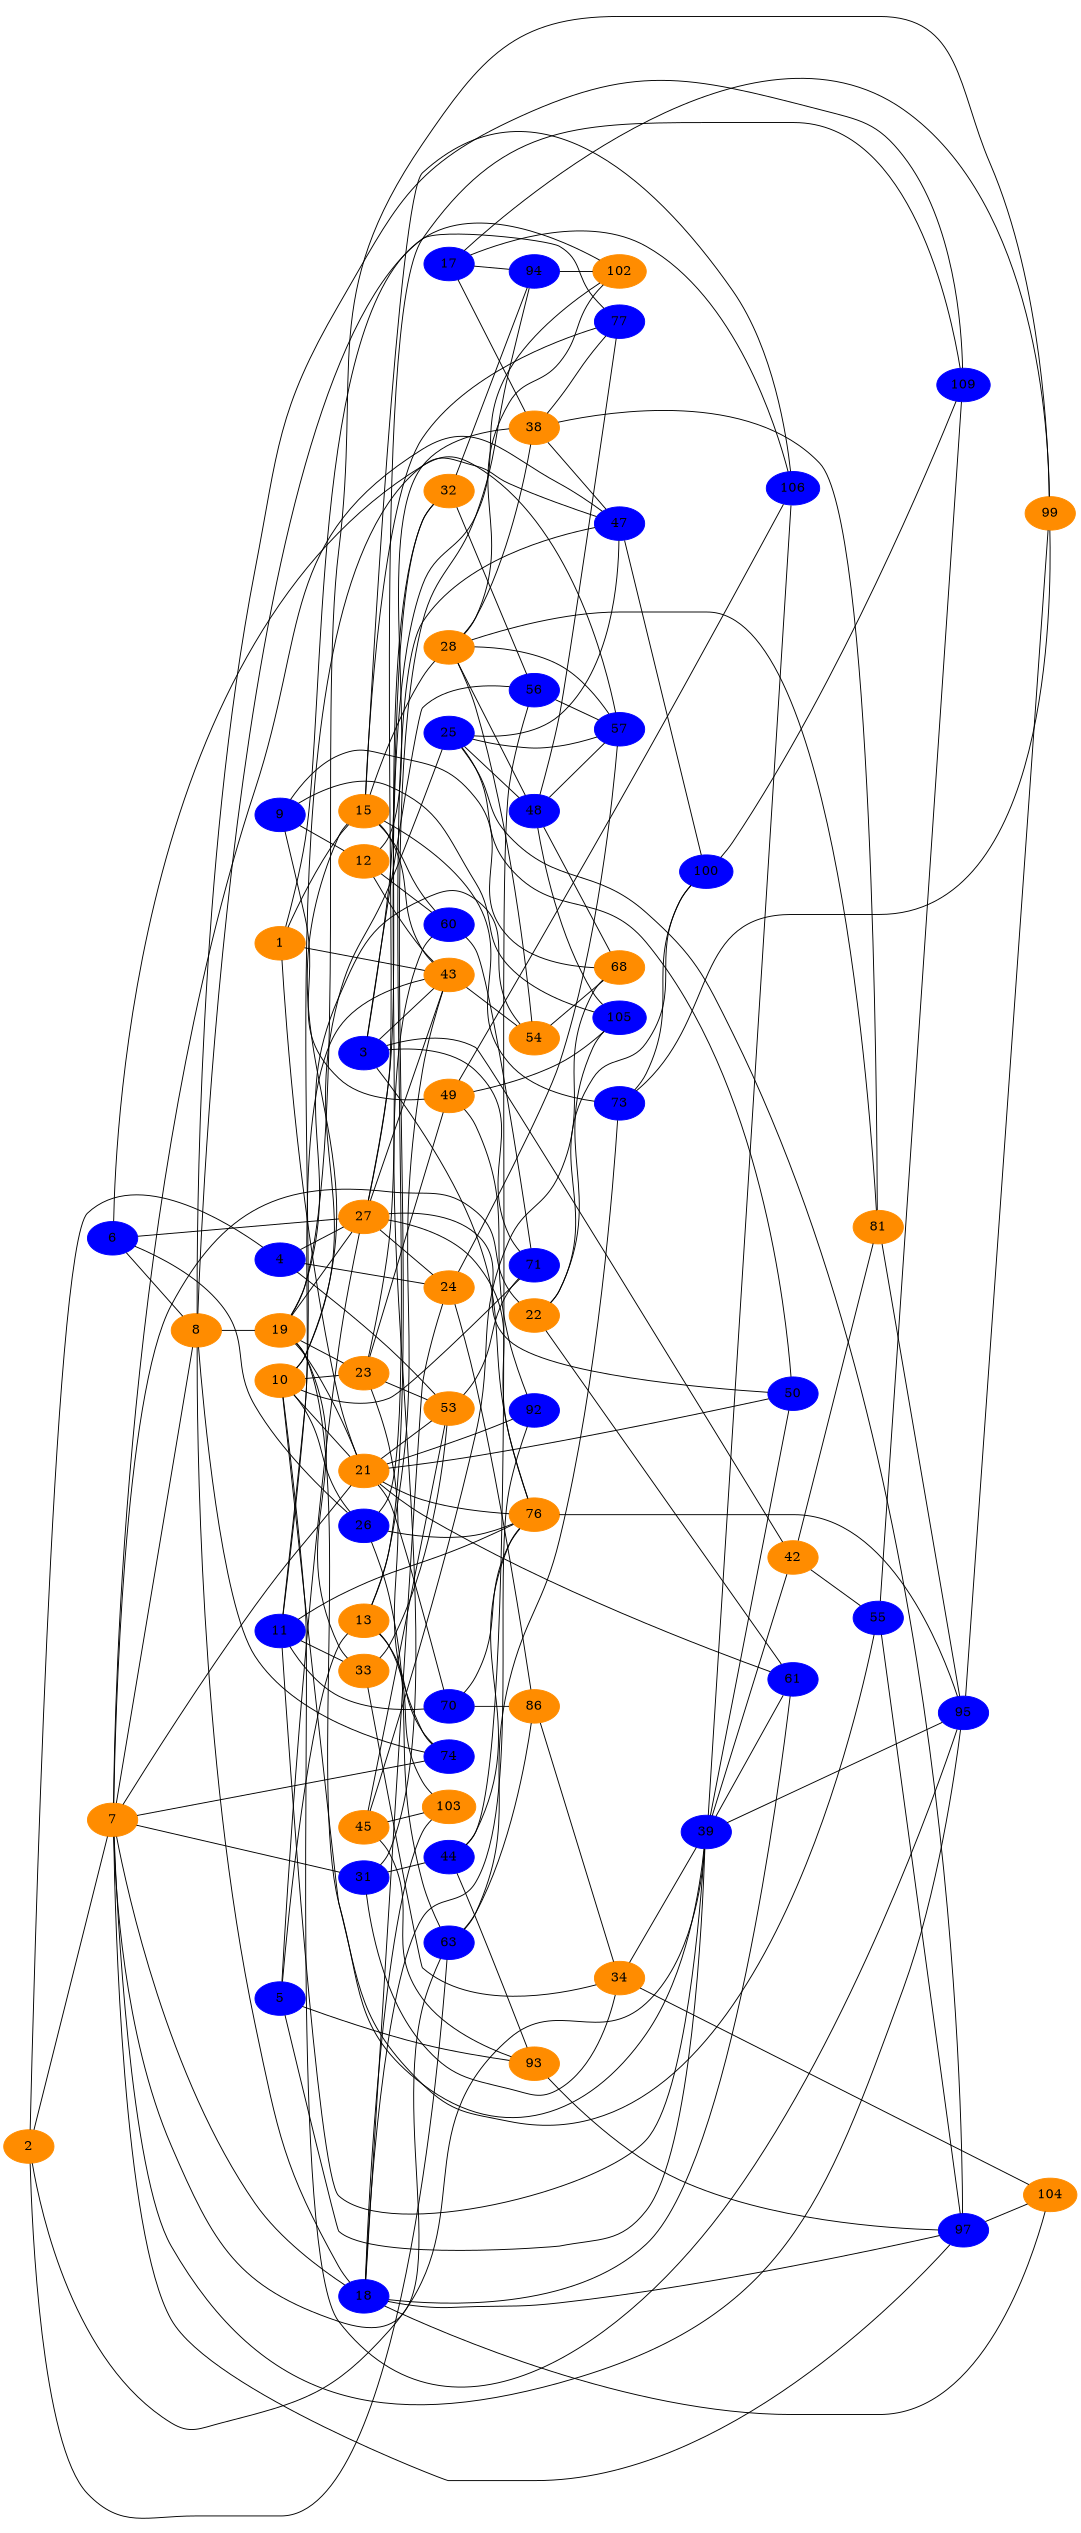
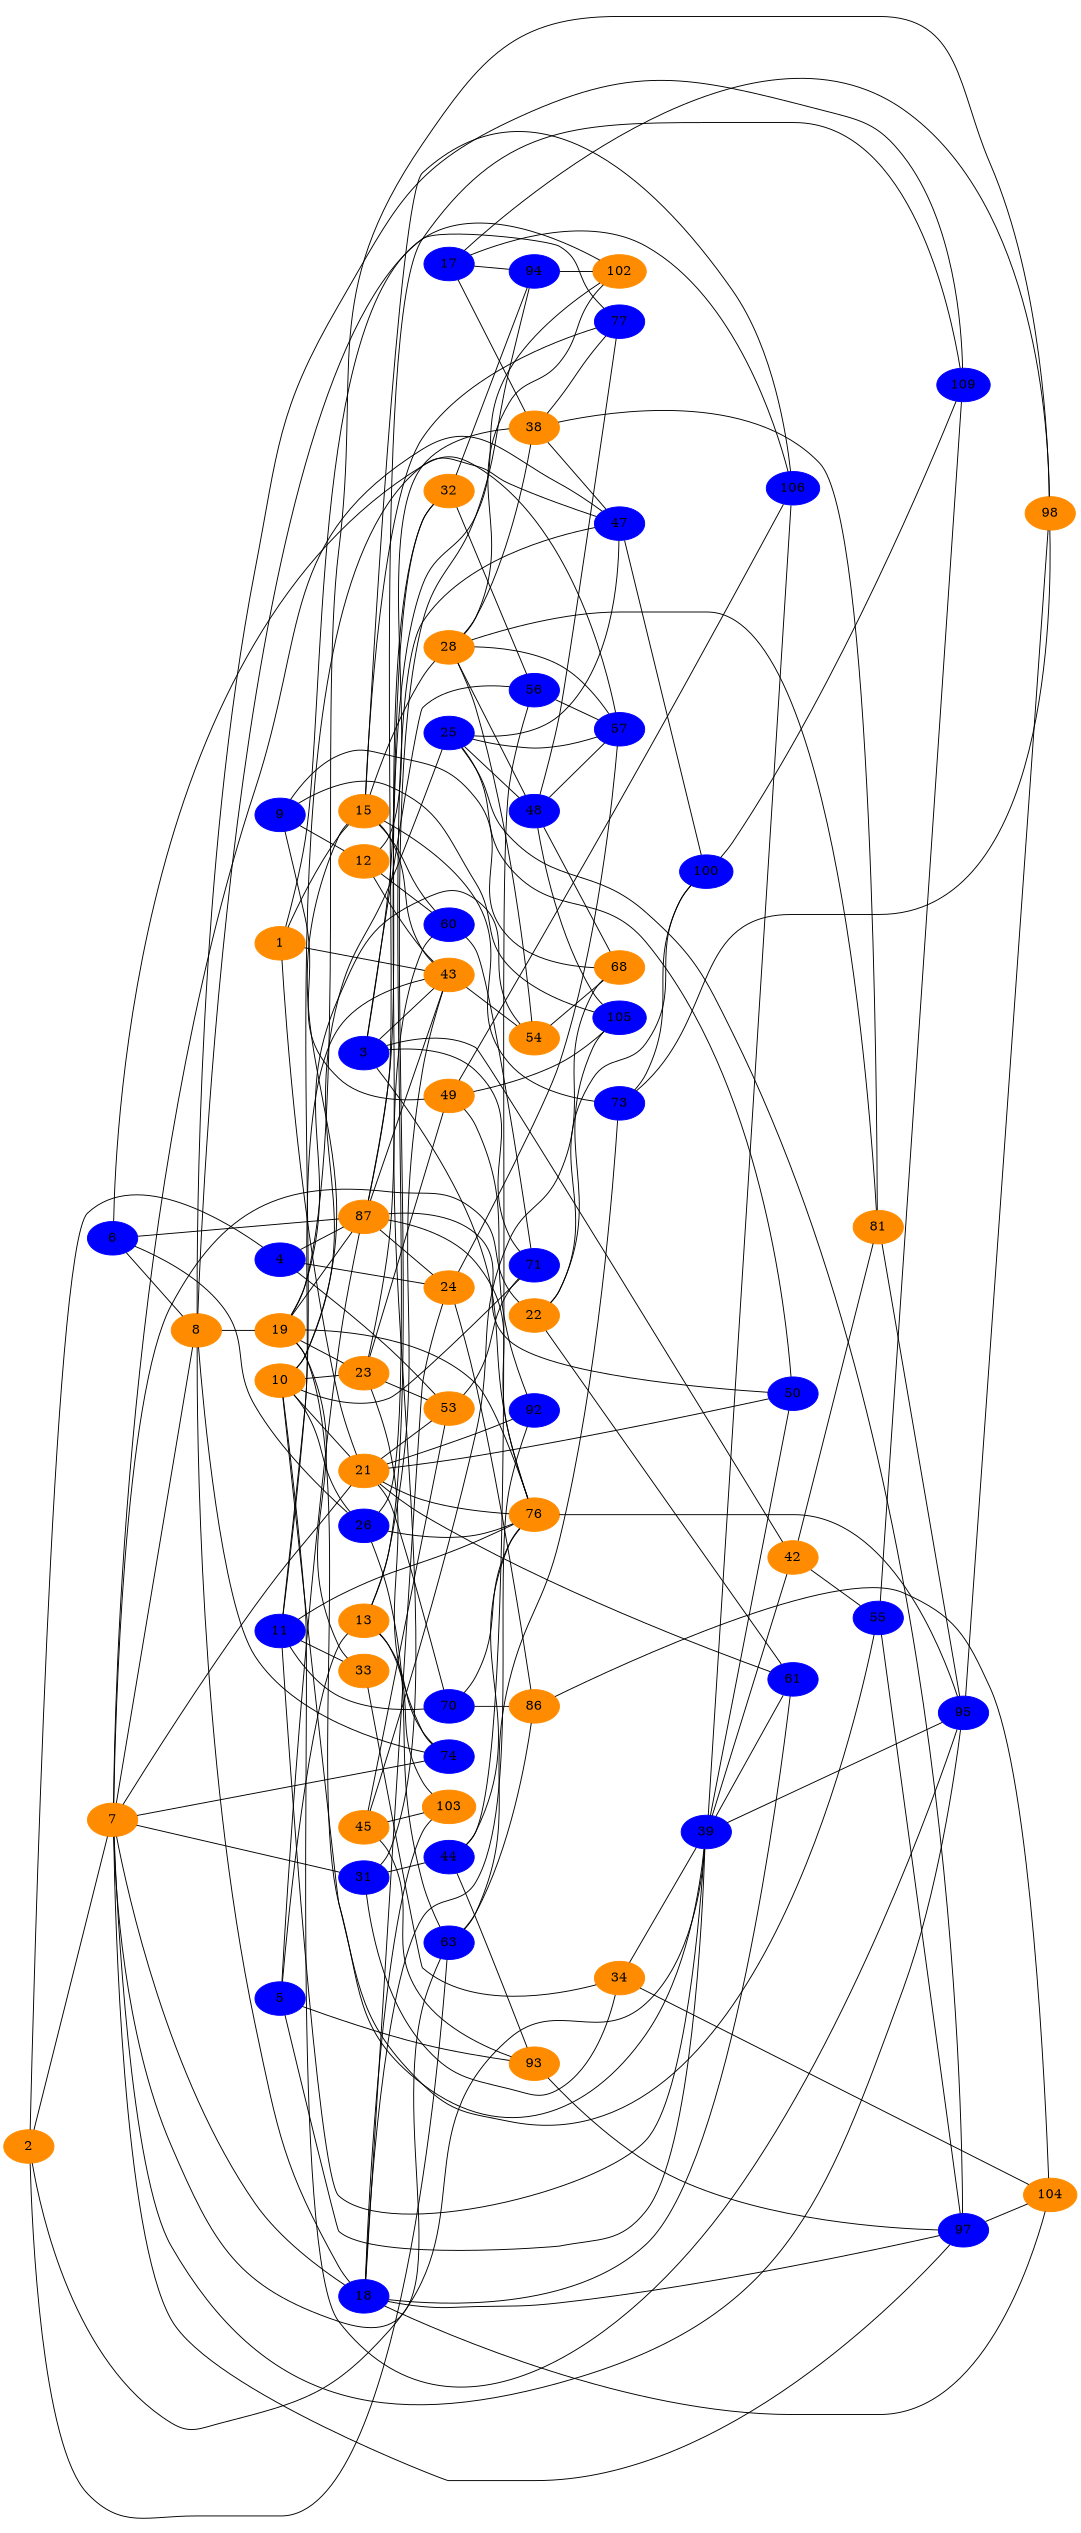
(1050, 513) -> (1050, 513)
(364, 1217) -> (364, 1217)
(327, 1391) -> (454, 1366)
(427, 1546) -> none
(577, 1842) -> (989, 1685)
